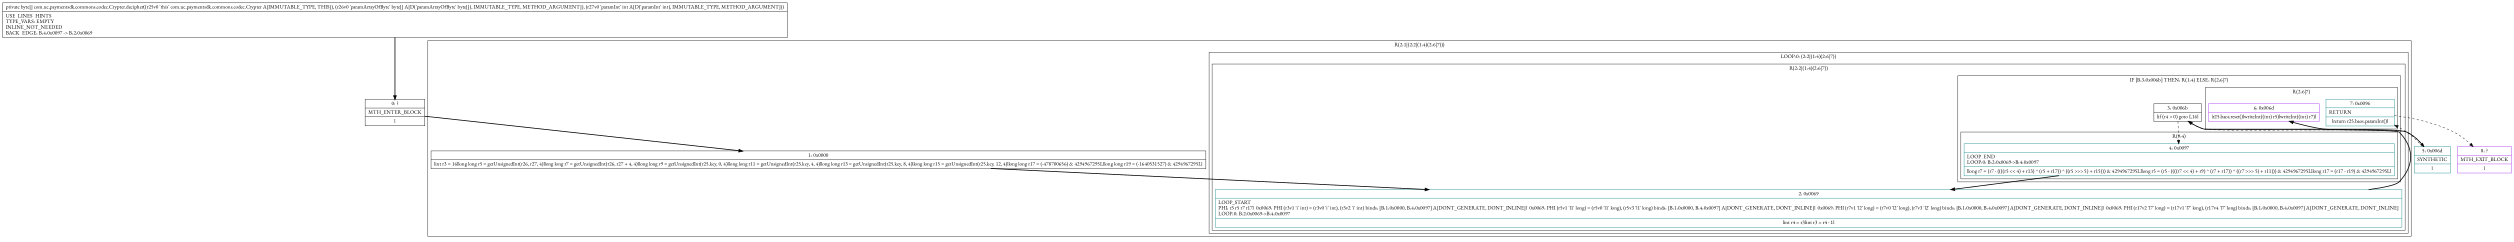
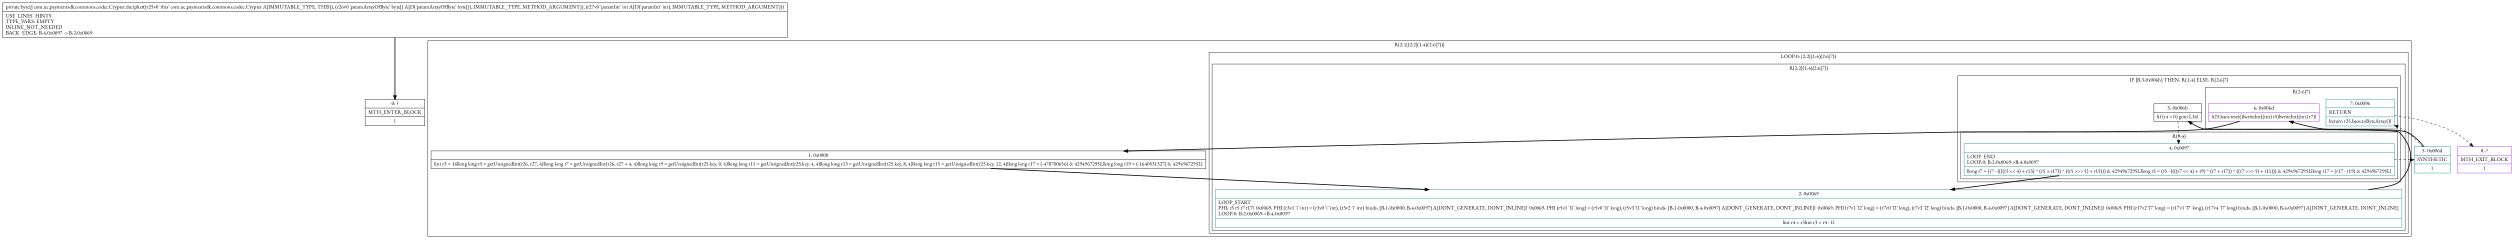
(2360, 121) -> (2360, 121)
(2306, 130) -> (2402, 160)
(582, 133) -> (1684, 138)
